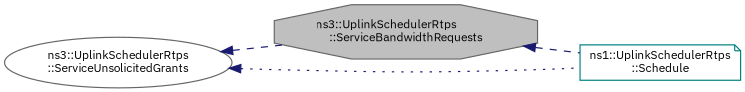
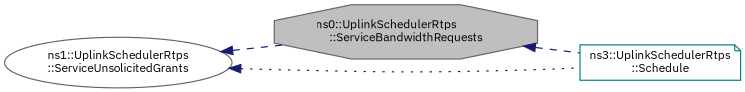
(406, 32) -> (406, 32)
(118, 63) -> (118, 63)
(660, 63) -> (660, 63)
